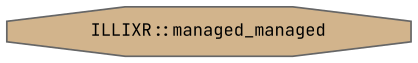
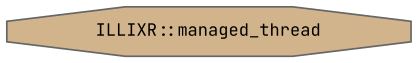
(209, 32) -> (209, 32)
